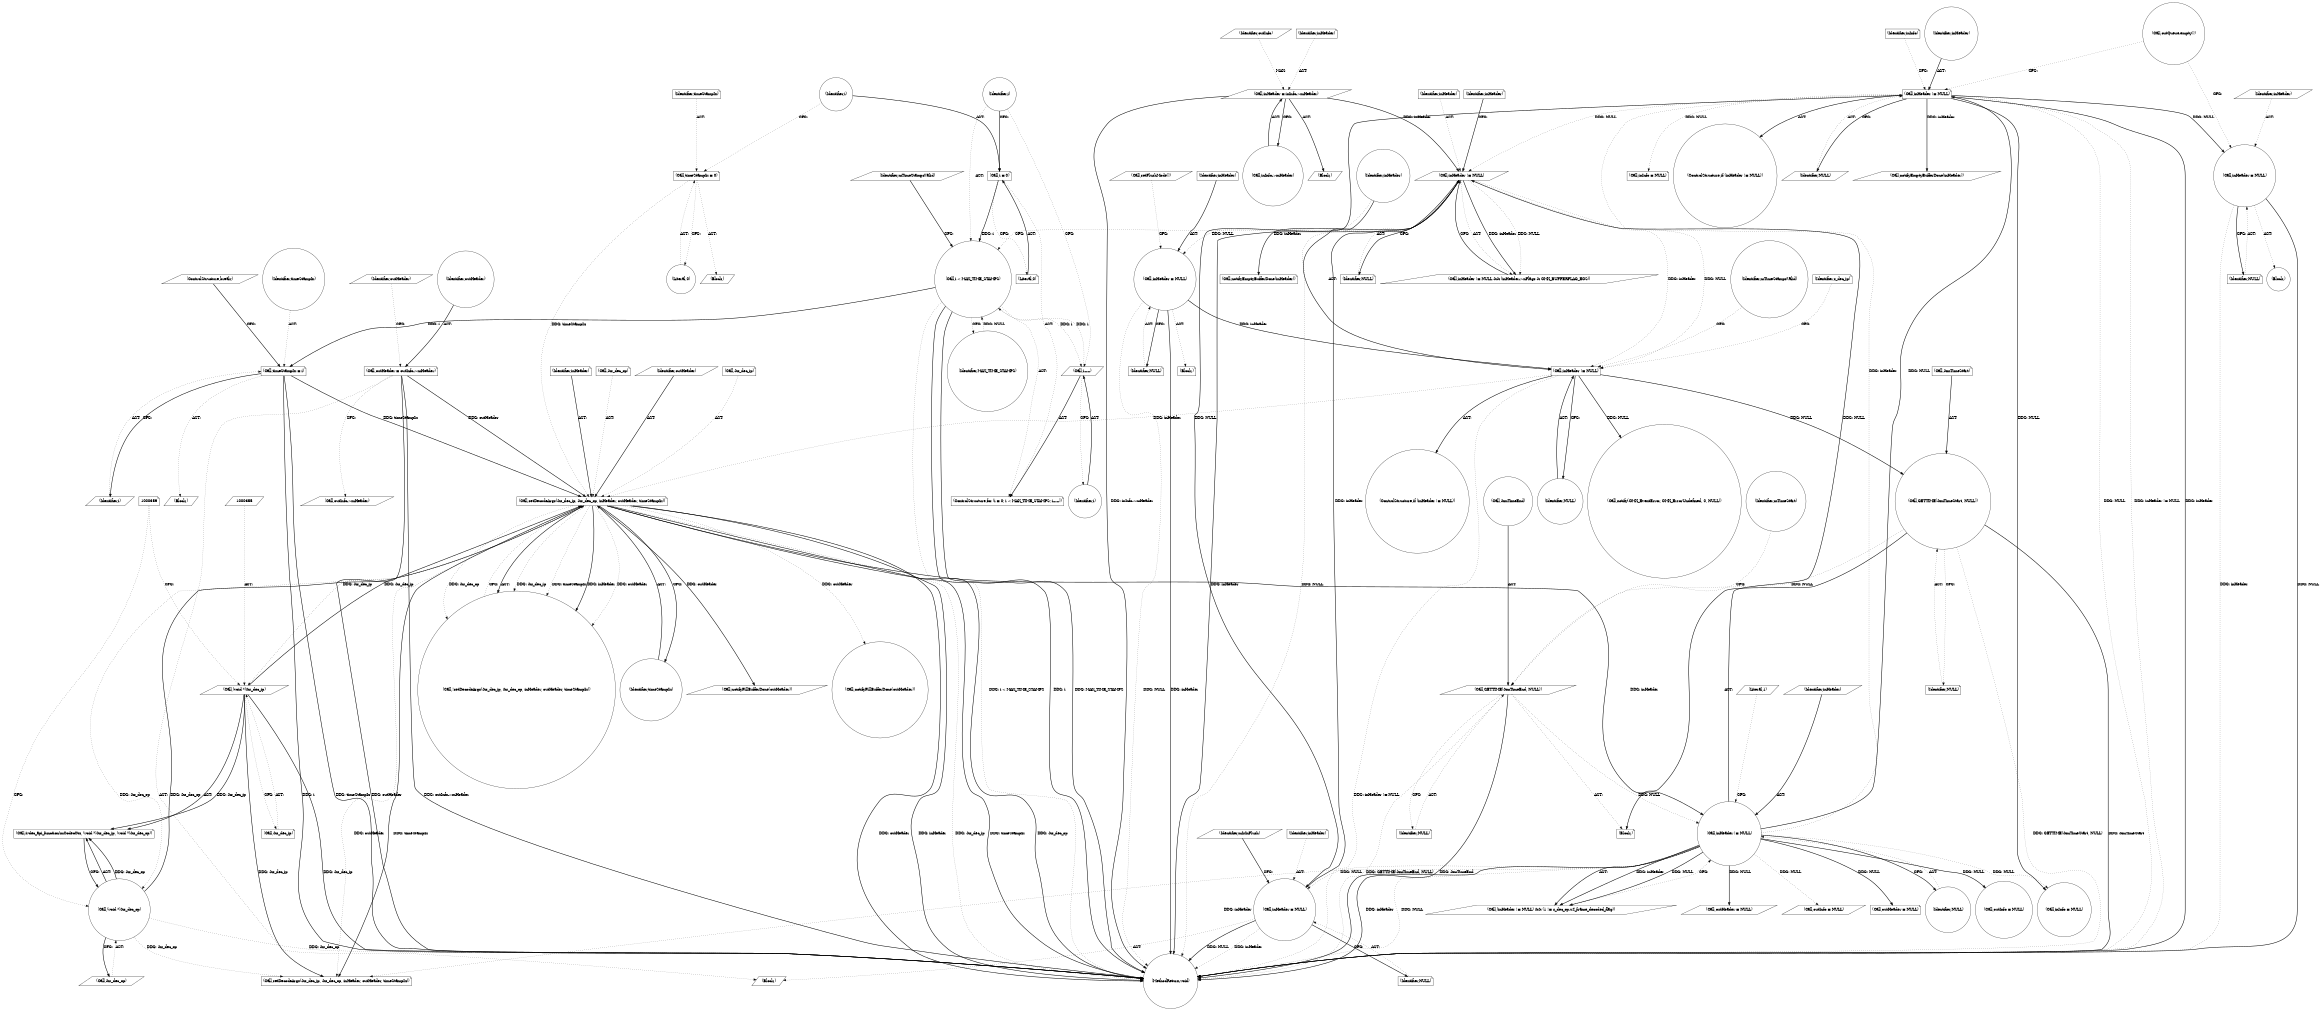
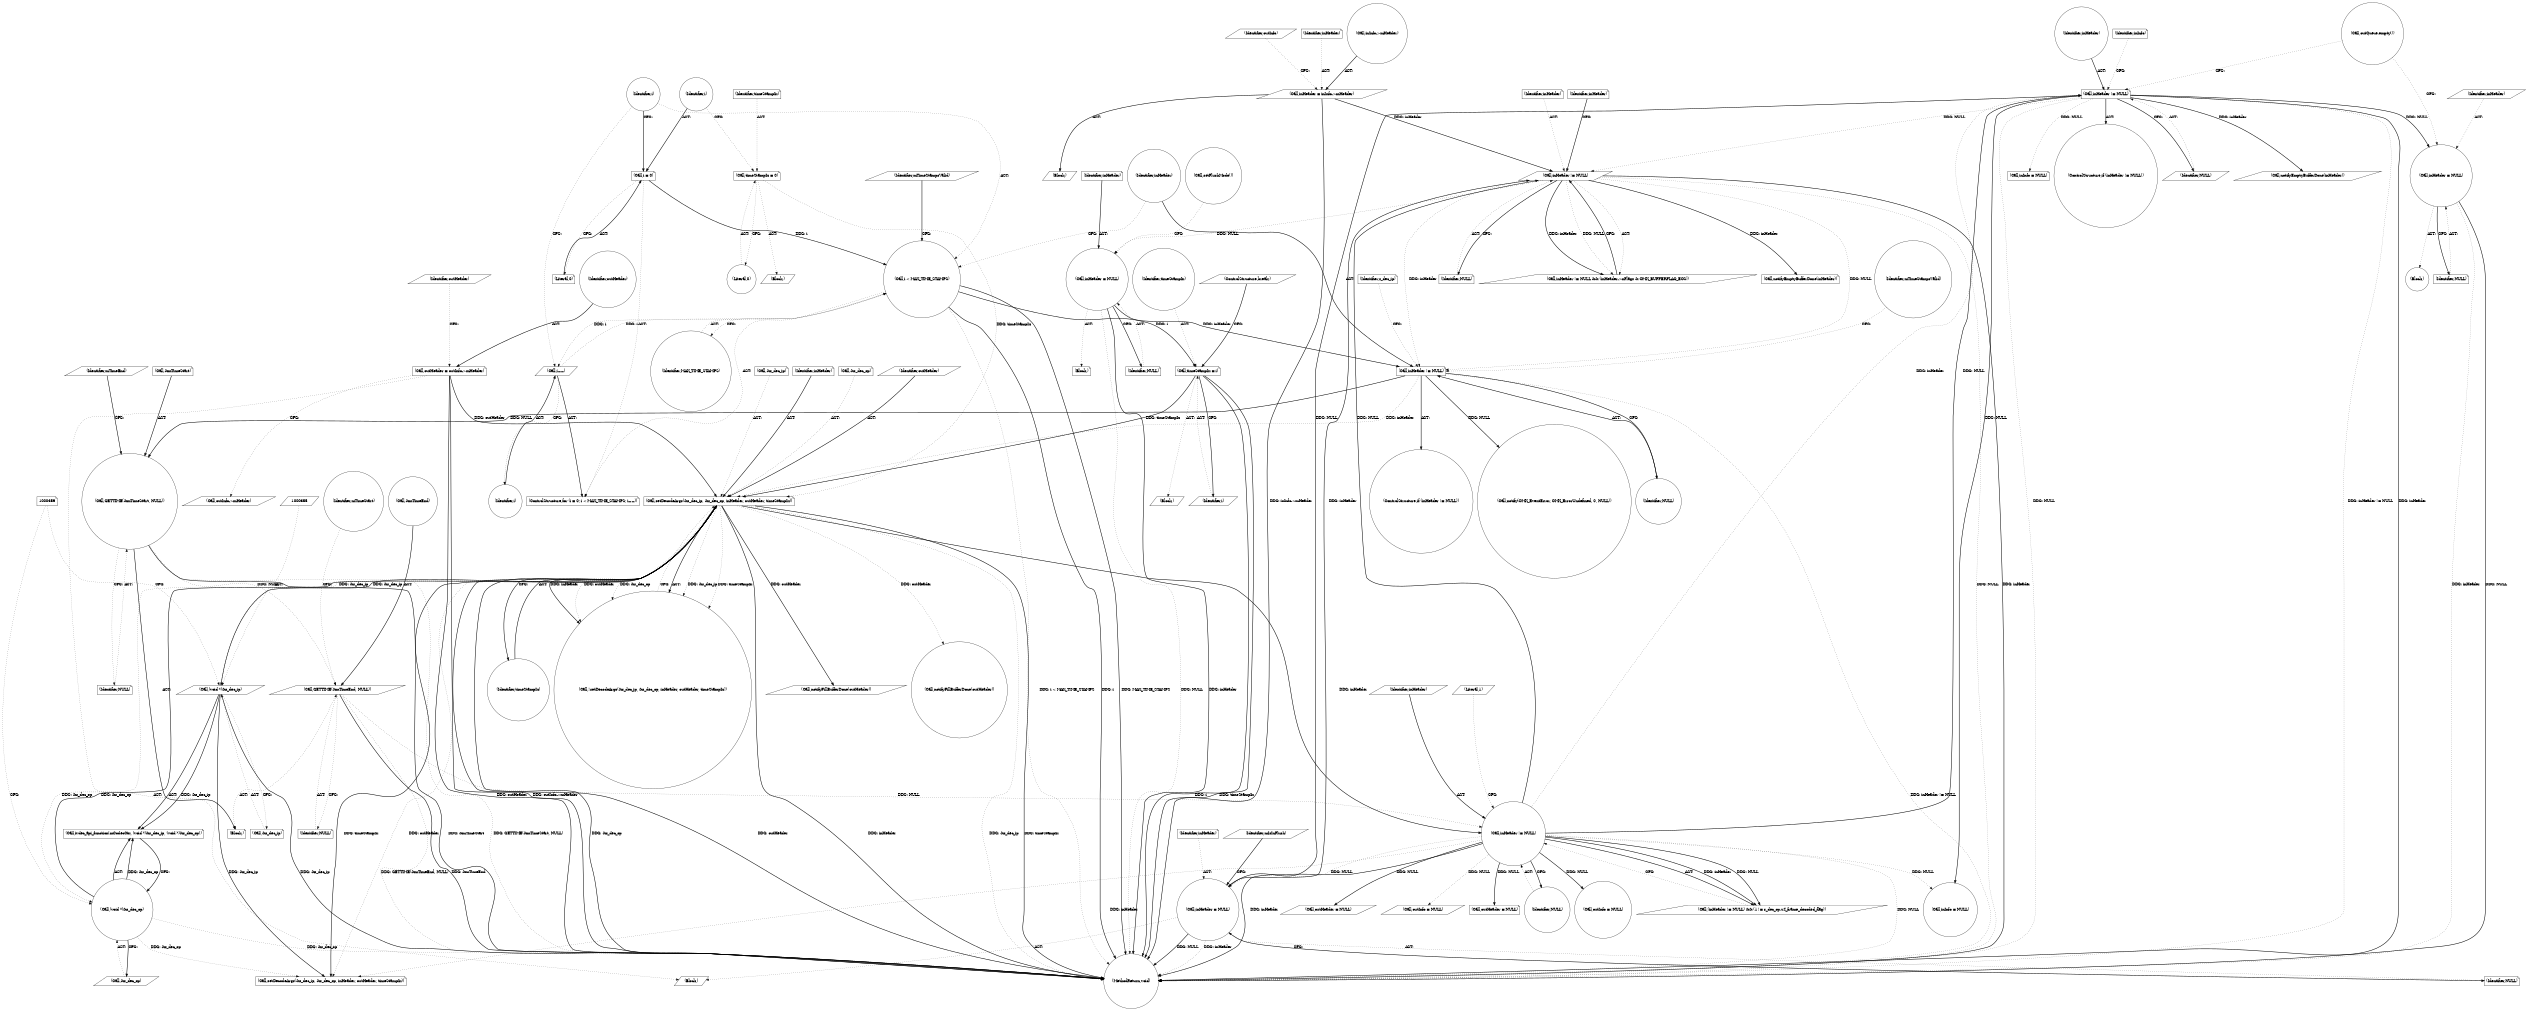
(1281, 71) -> (1306, 71)
(1282, 121) -> none
(1151, 176) -> (1213, 176)
(994, 324) -> (715, 324)
none -> (106, 371)
